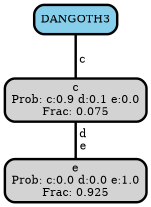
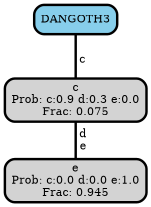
(76, 100) -> (76, 100)
(76, 181) -> (76, 181)
